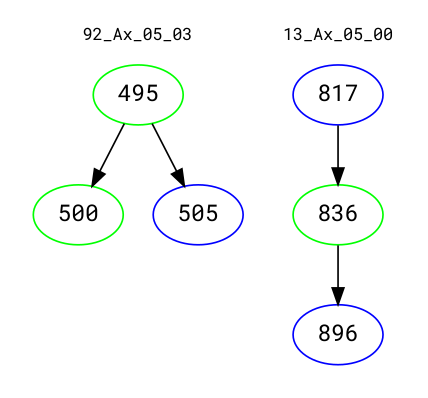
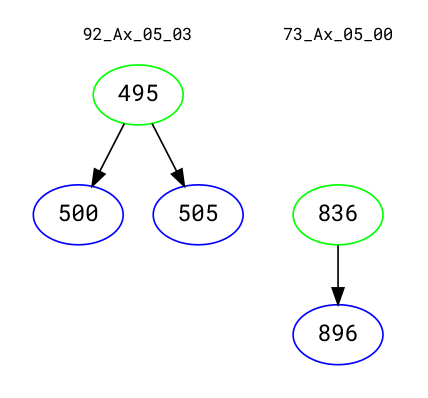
(339, 36) -> (339, 36)
(338, 95) -> none
(78, 215) -> (78, 215)
